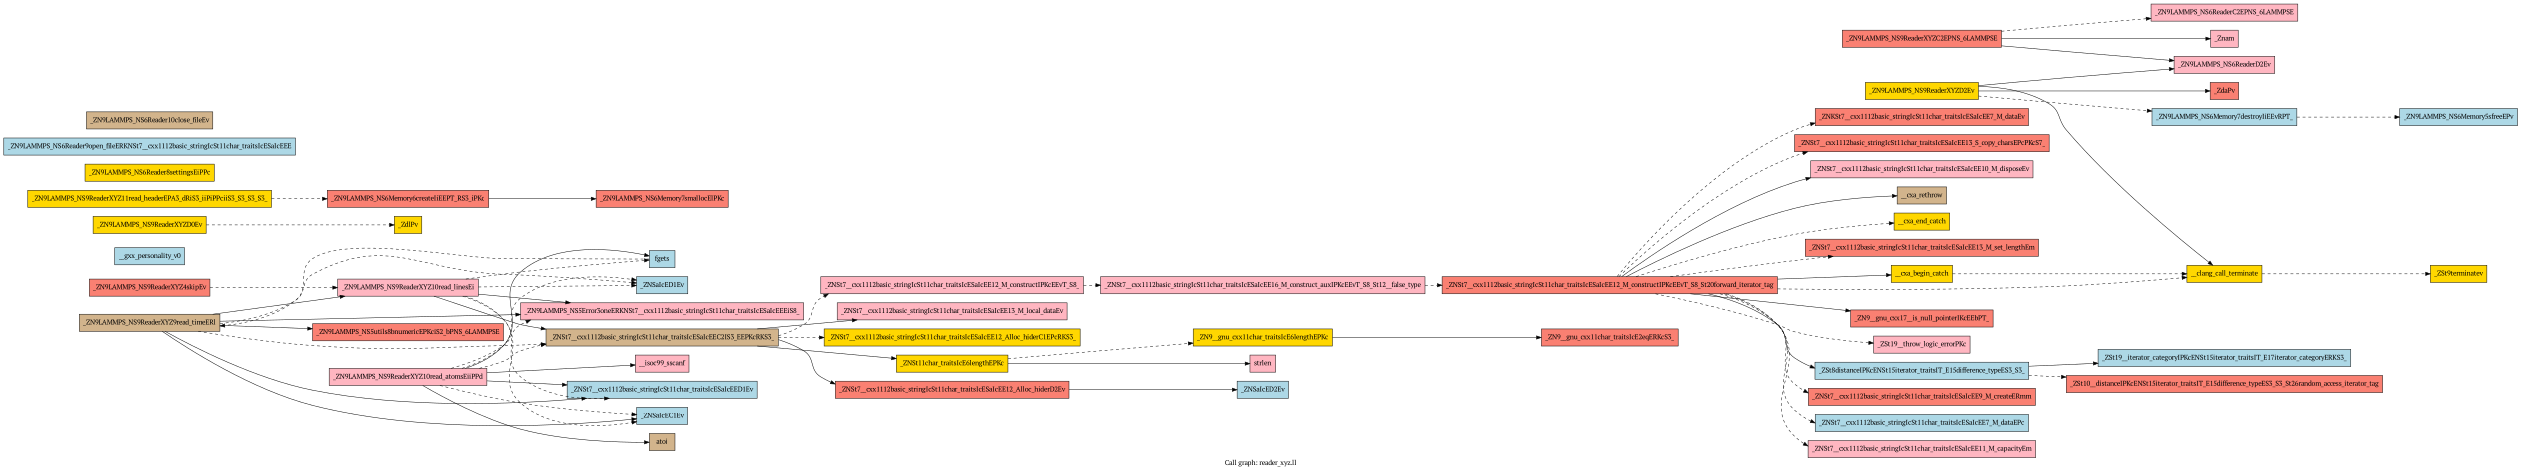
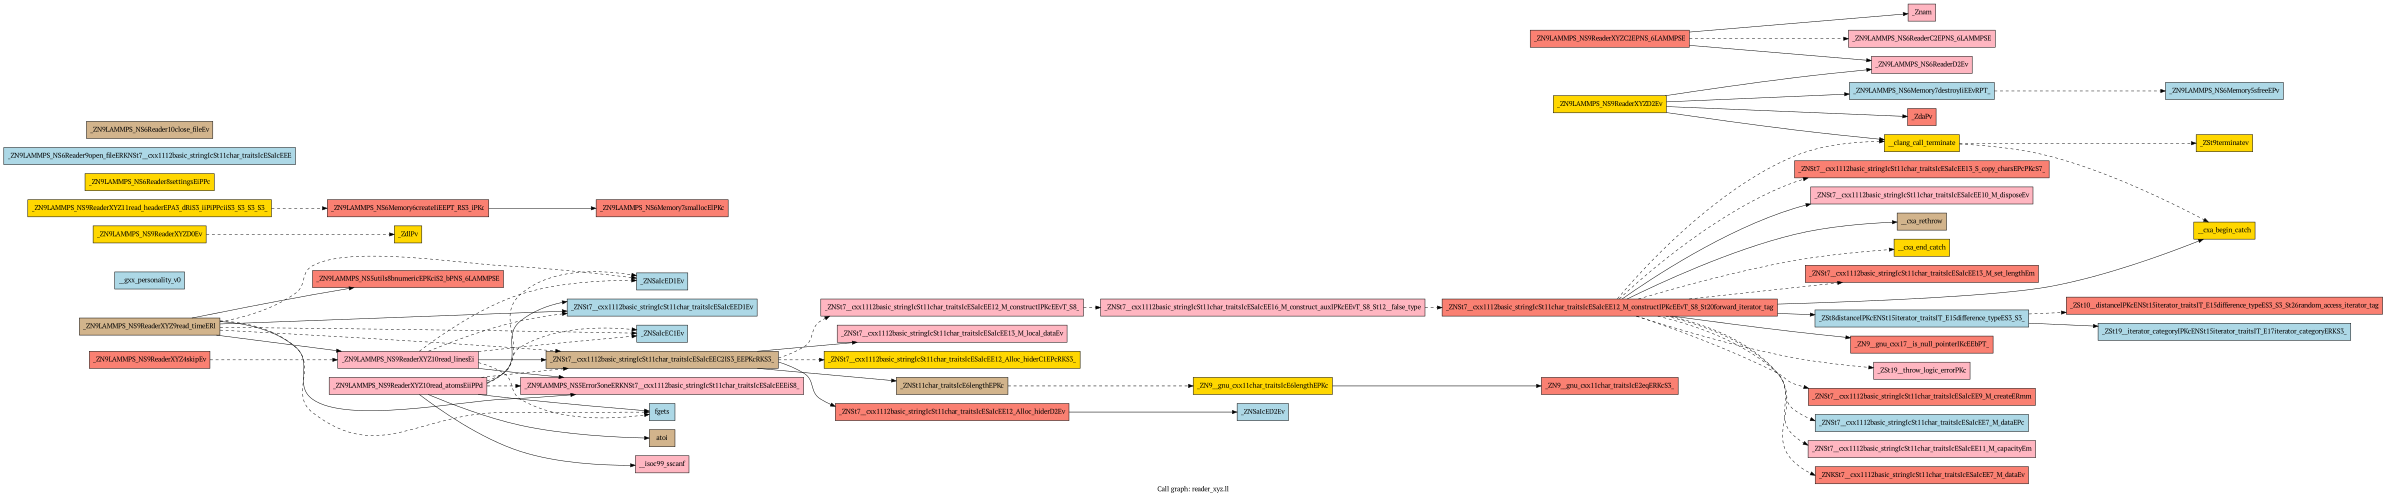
(2063, 103) -> (1755, 98)
(419, 251) -> (400, 432)
(2067, 274) -> (2086, 167)
(952, 364) -> (952, 386)
(1263, 364) -> none
(388, 419) -> (426, 330)
